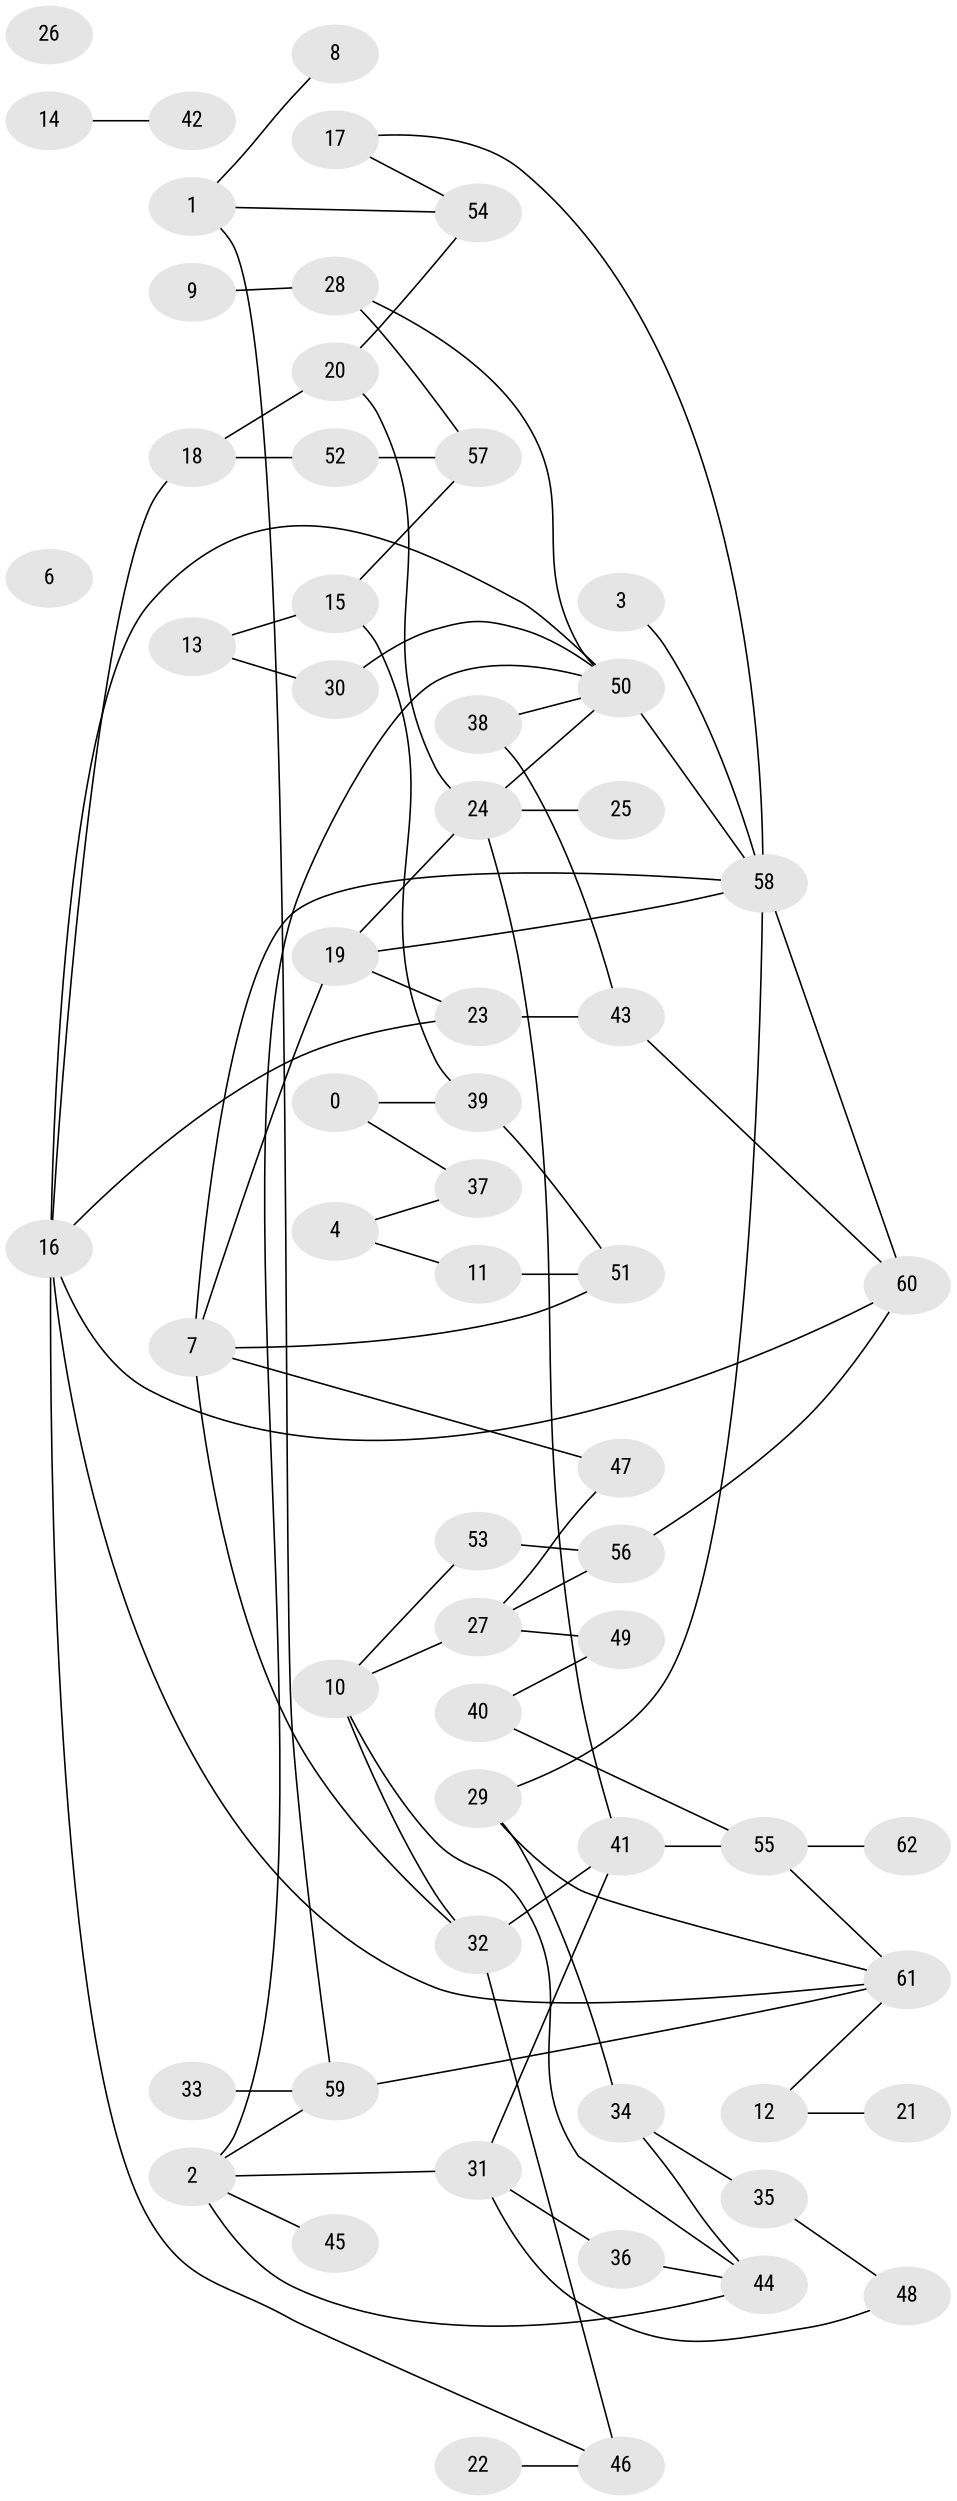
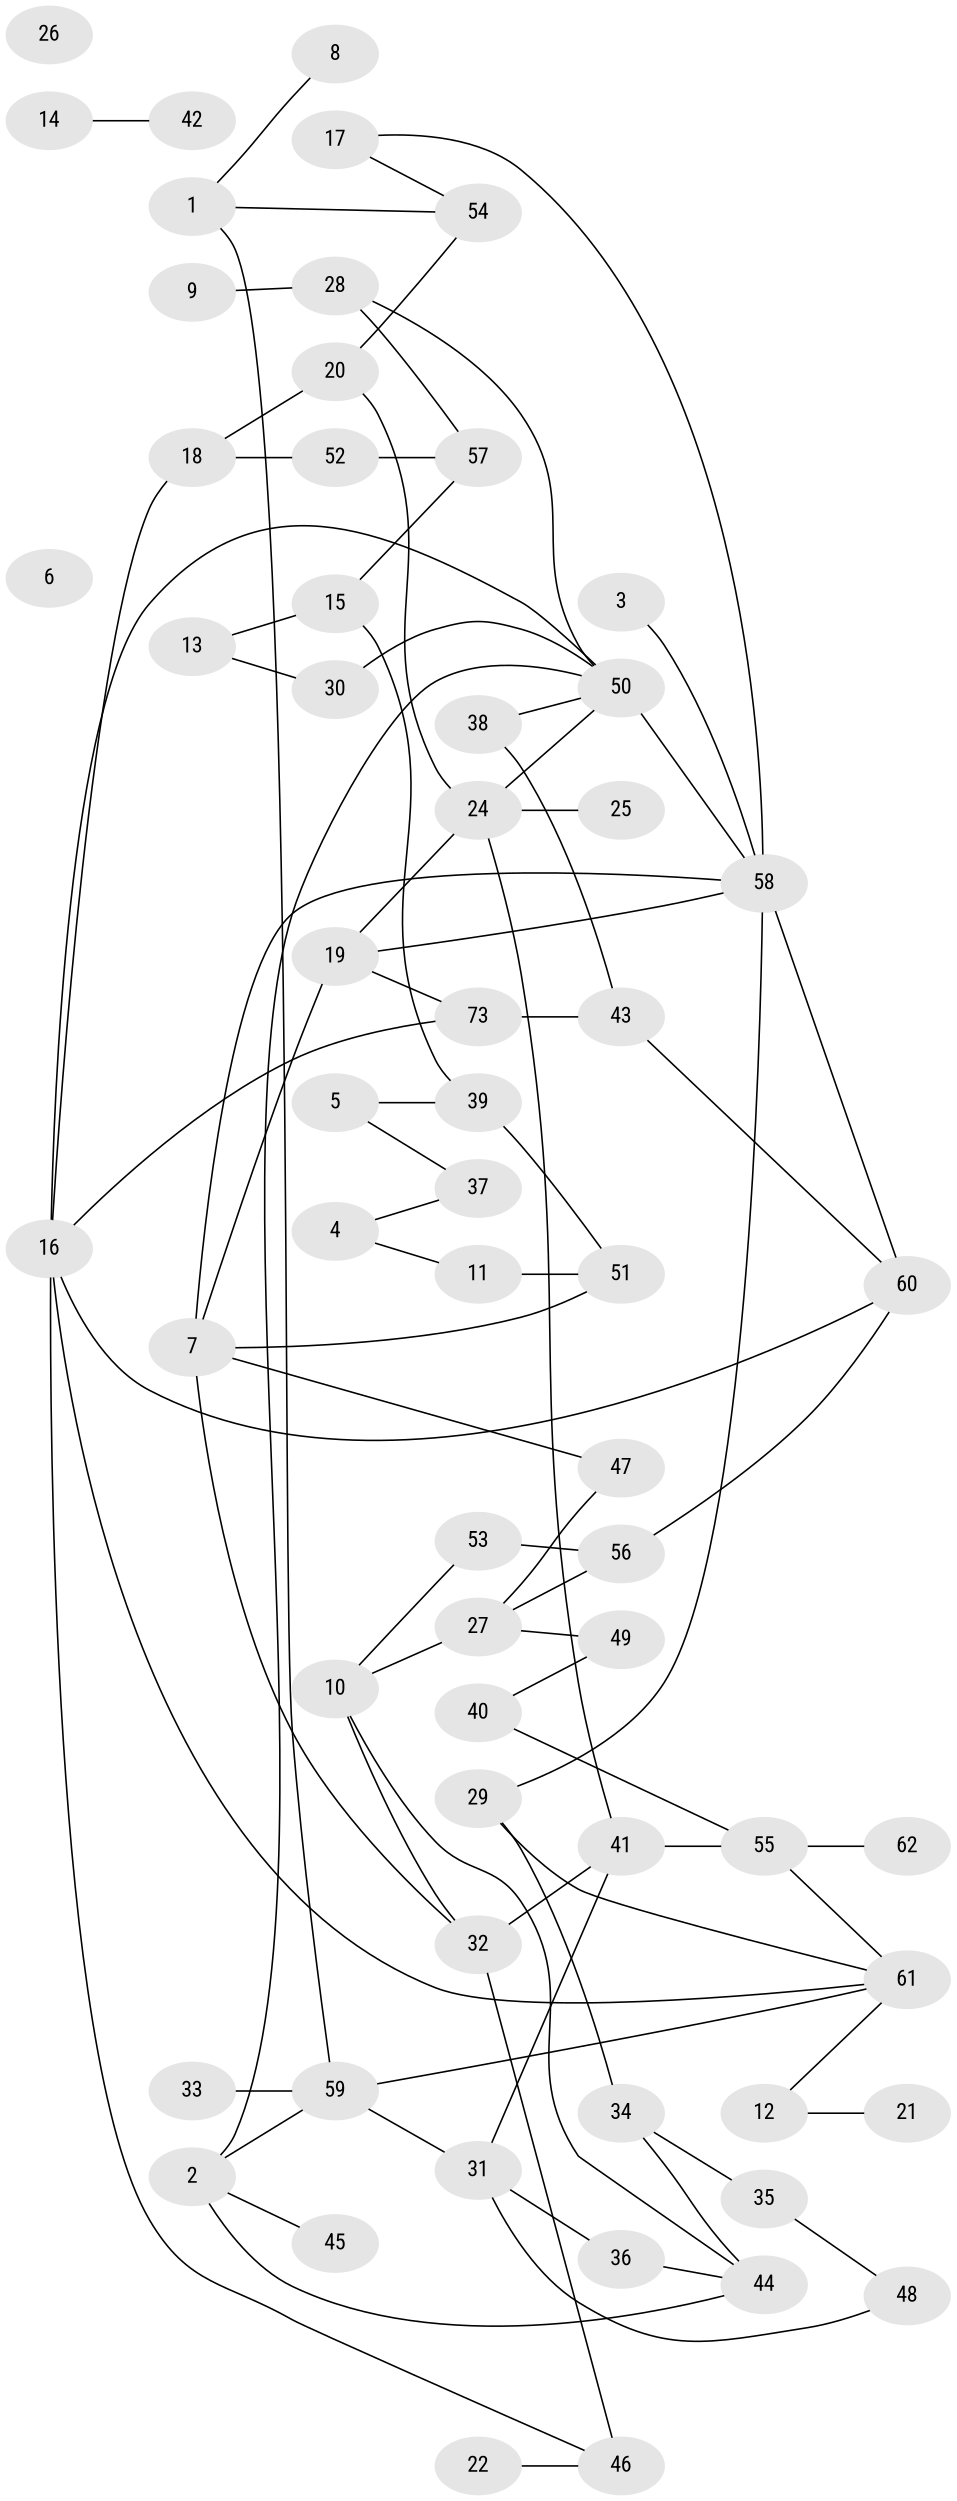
(478, 1017) -> (478, 1017)
(335, 1103) -> (335, 1103)
(335, 2174) -> (407, 2131)
